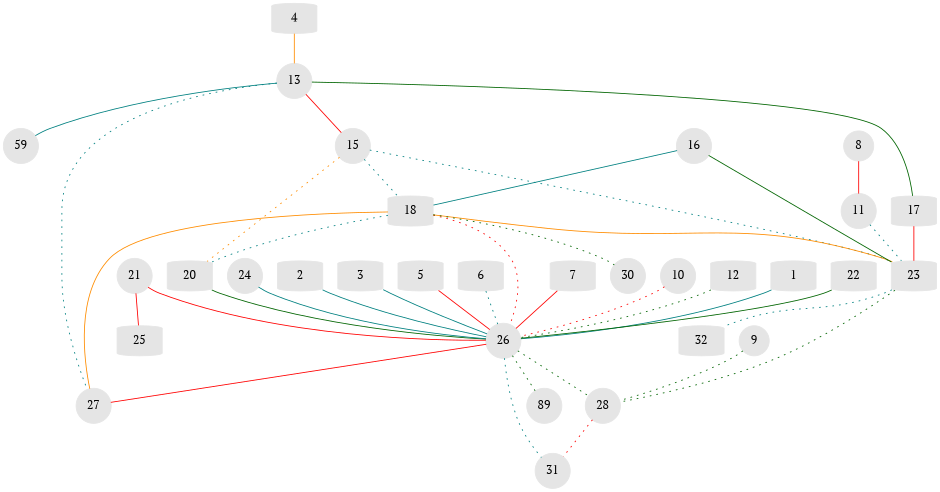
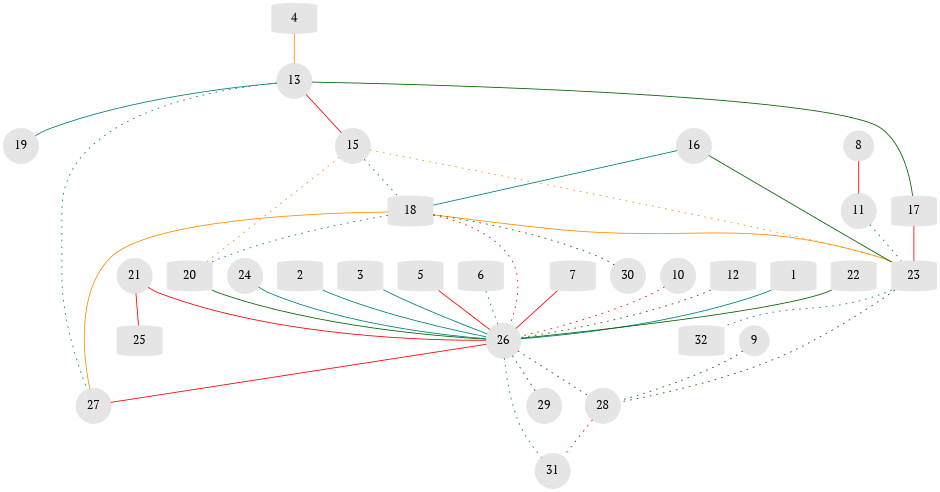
(21, 146) -> (21, 146)
(632, 202) -> (632, 202)
(544, 406) -> (544, 406)
